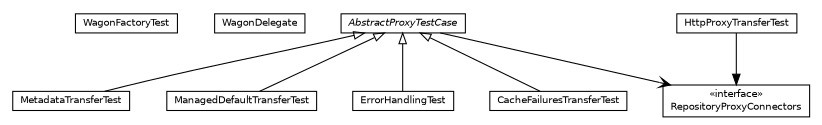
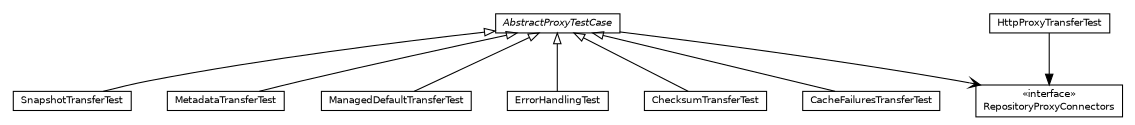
(126, 23) -> none
(259, 23) -> none
none -> (72, 101)
none -> (705, 101)
